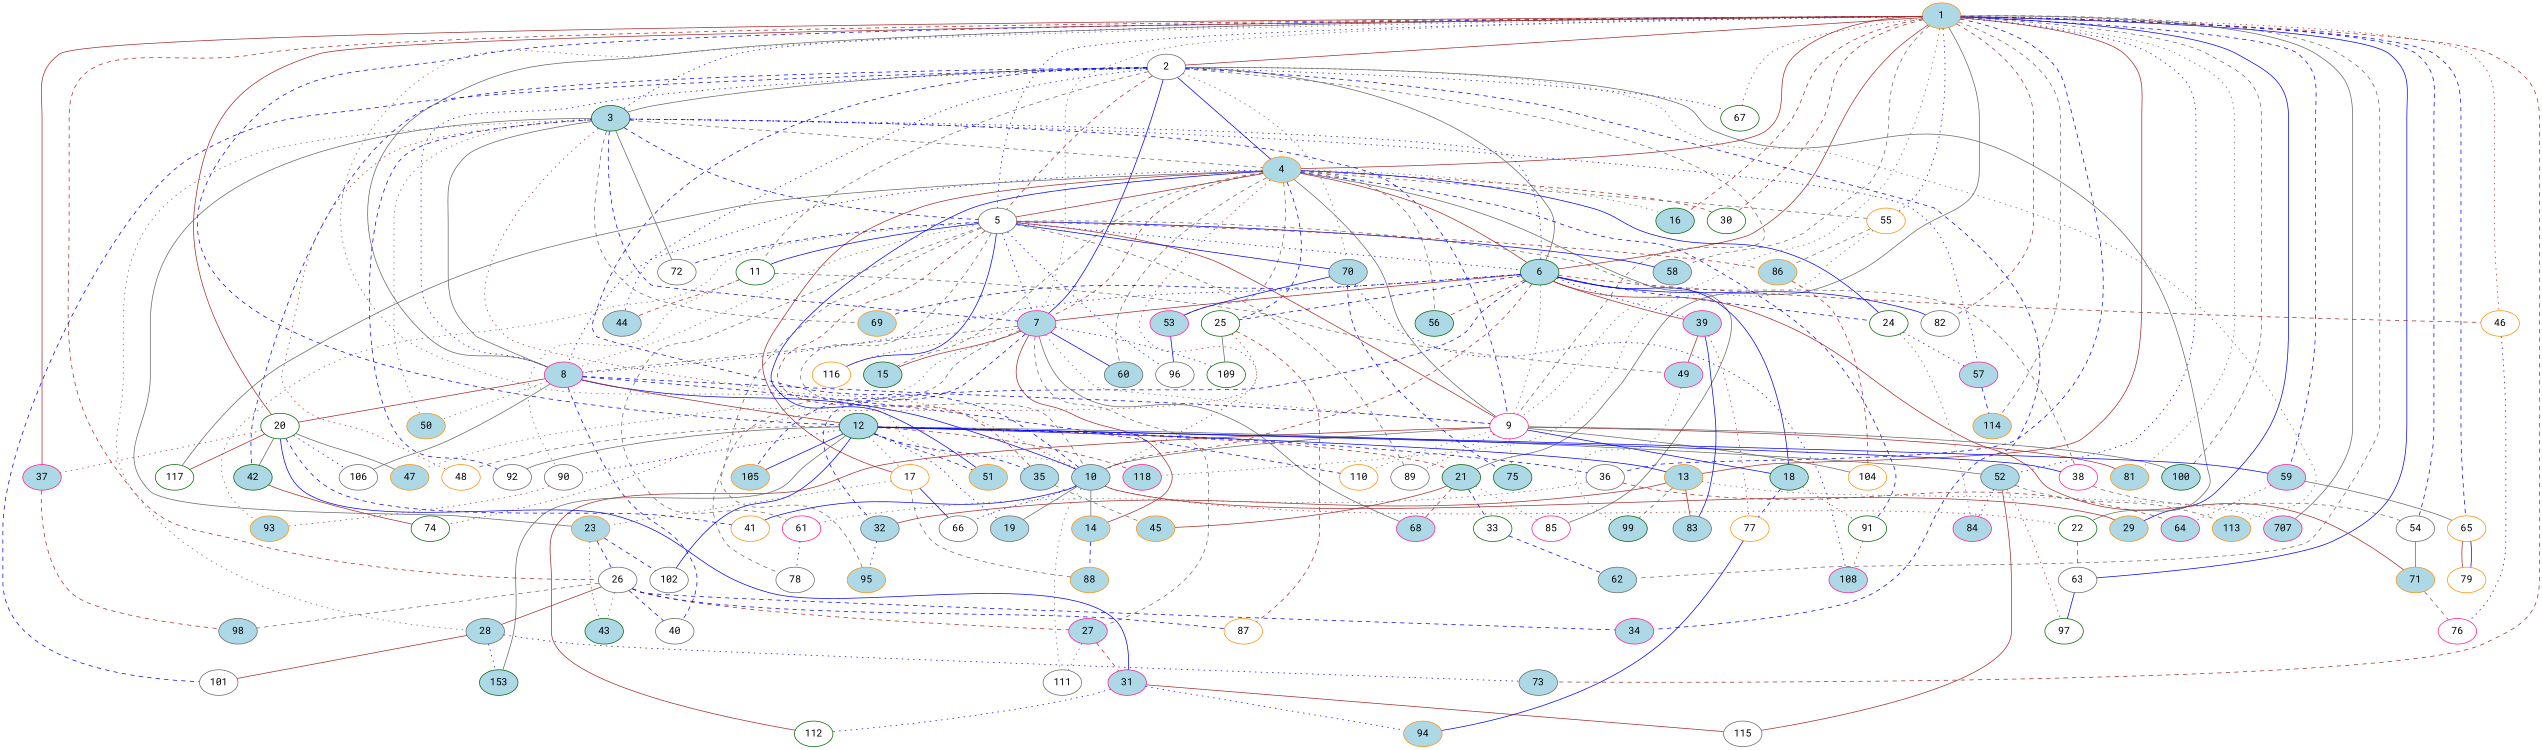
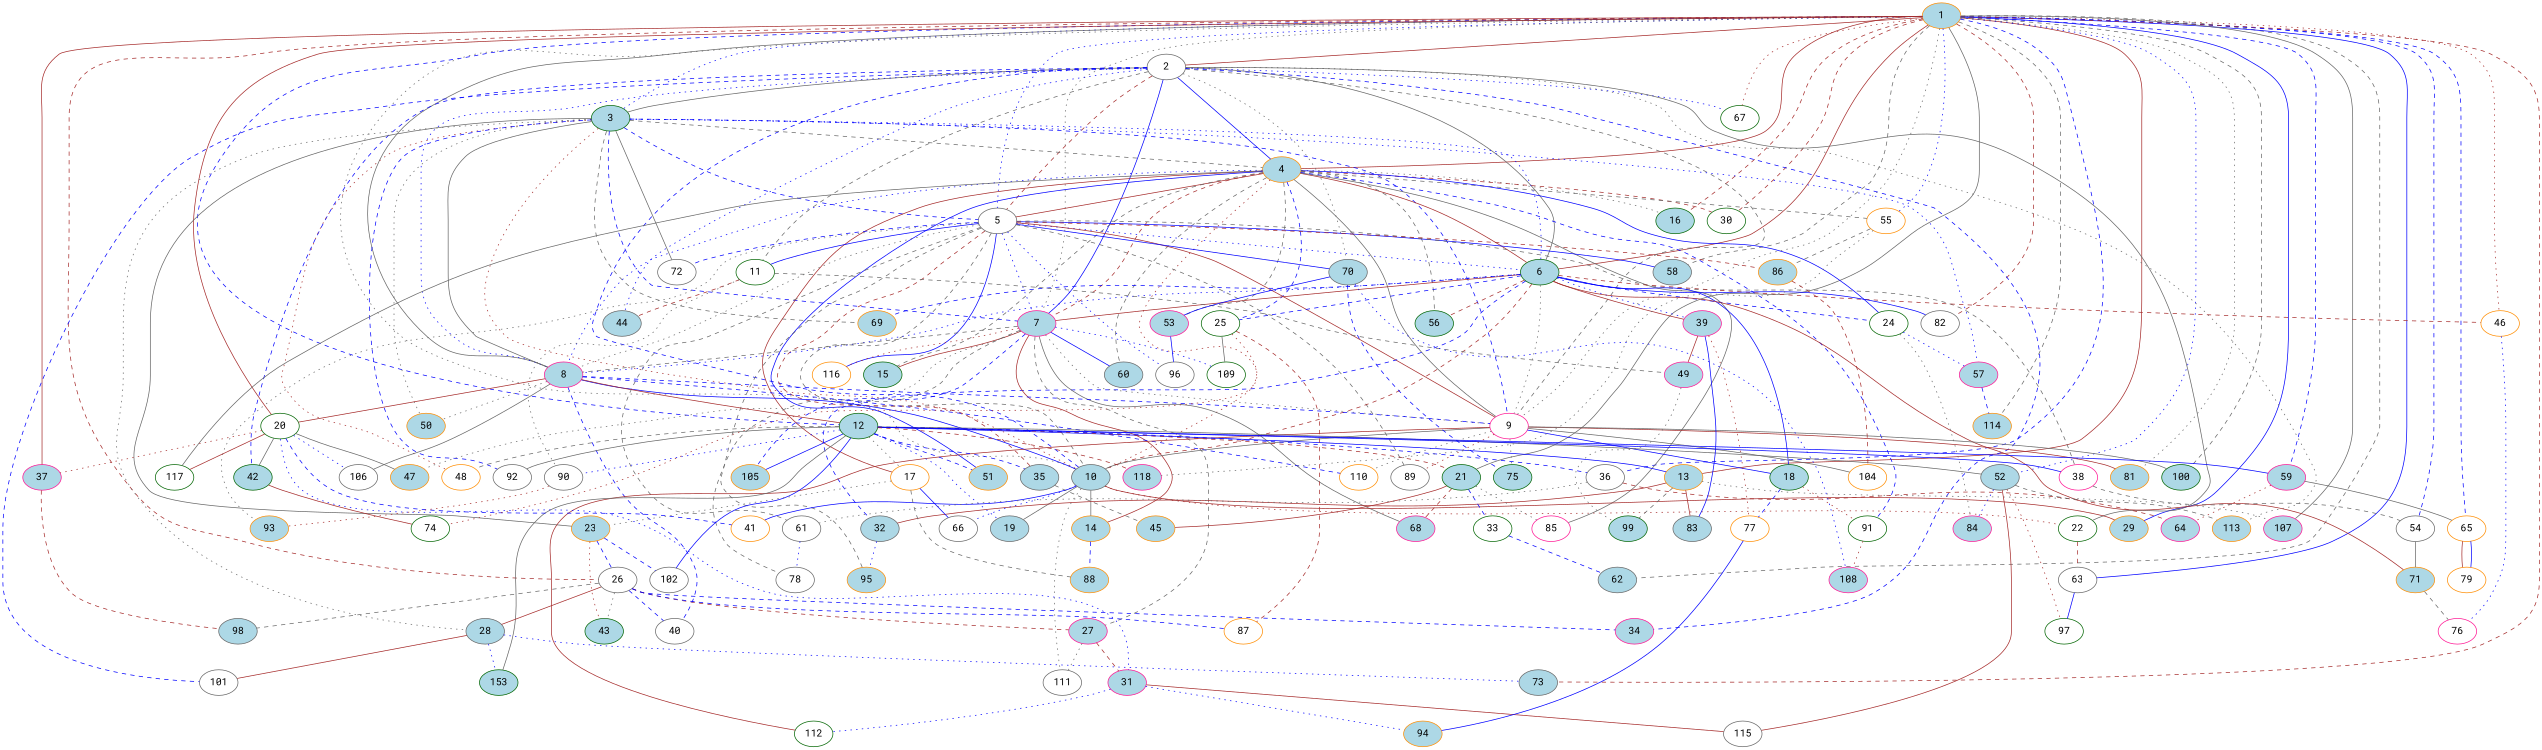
(802, 529) -> (802, 529)
(2283, 529) -> (2283, 529)
(705, 563) -> (705, 563)
